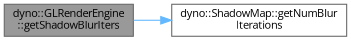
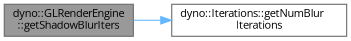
(259, 20) -> (259, 20)
